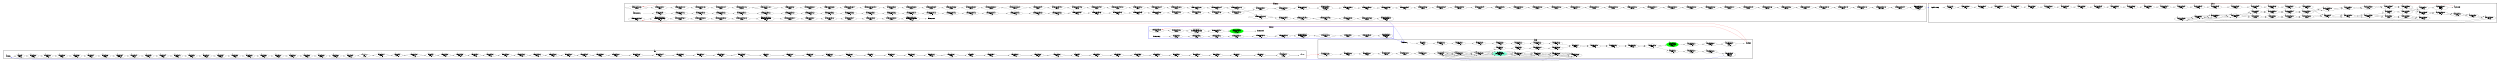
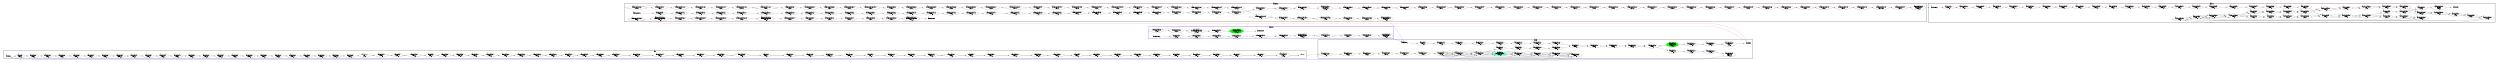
(1935, 8) -> (1934, 8)
